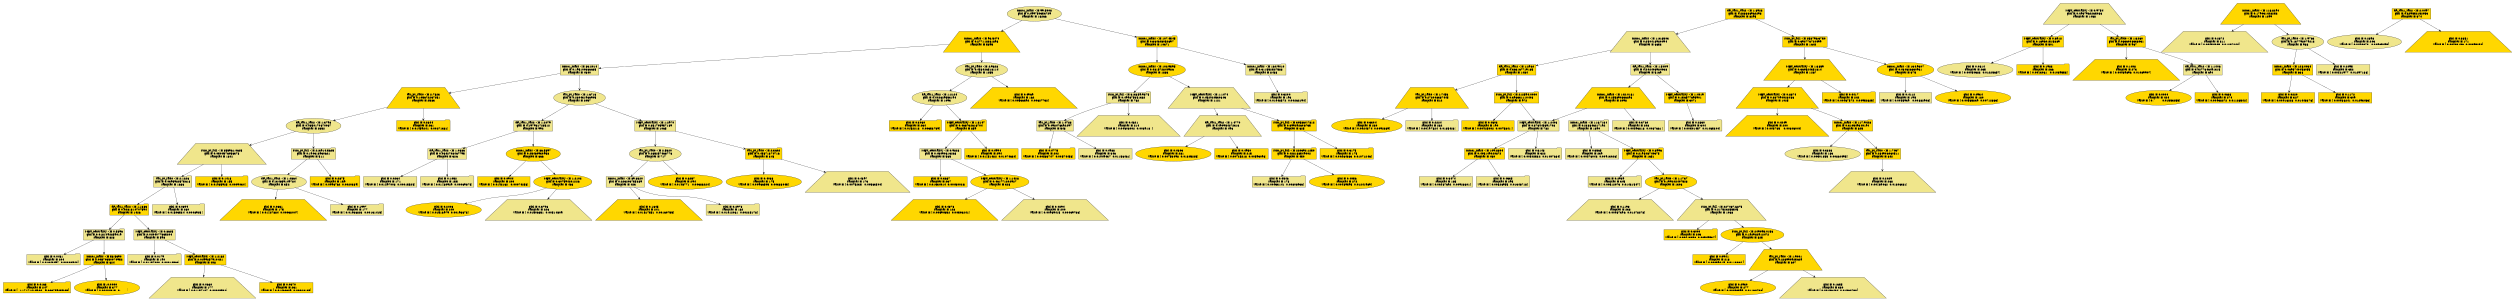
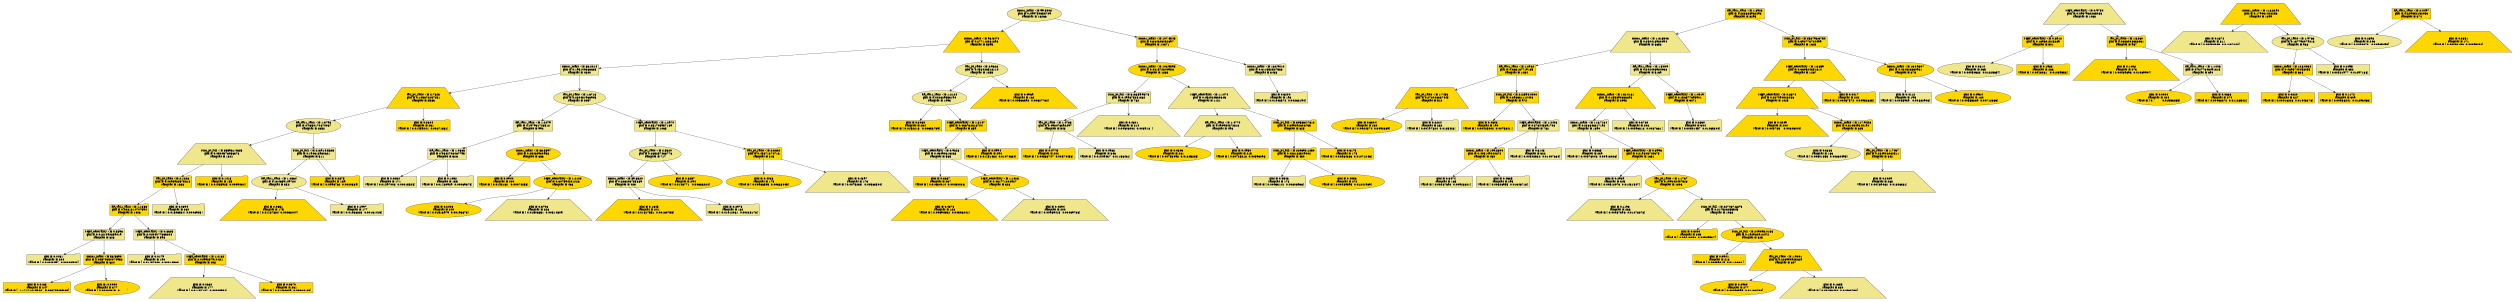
(1570, 114) -> (1600, 114)
(173, 182) -> (173, 182)
